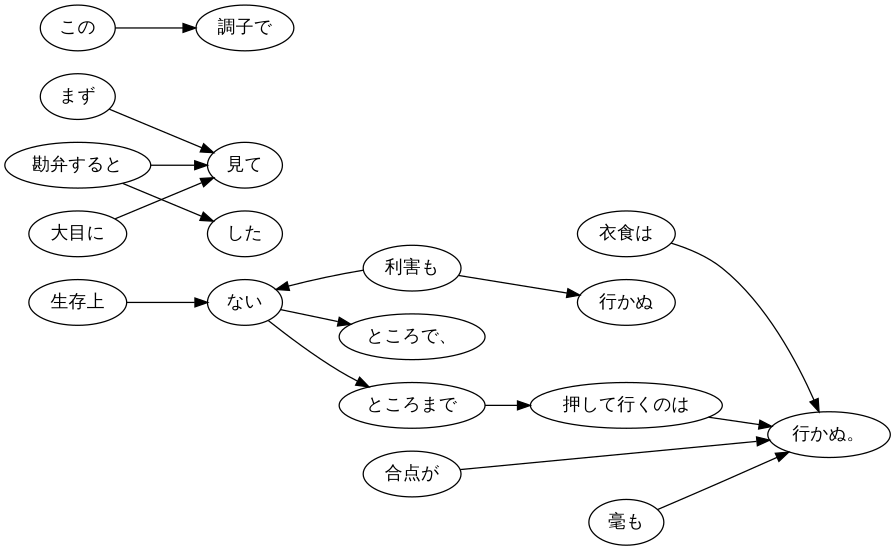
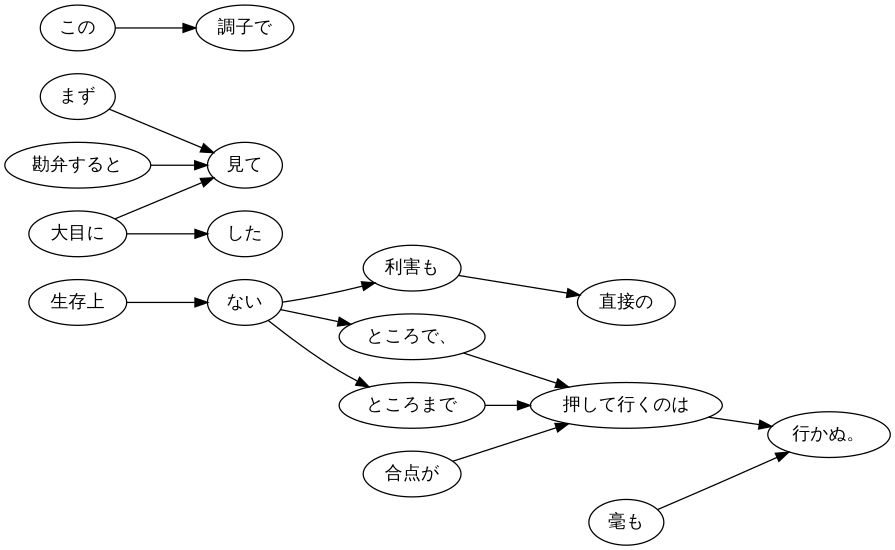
(172, 204) -> (161, 234)
(626, 234) -> none
(326, 277) -> (323, 295)
(626, 302) -> (626, 302)
none -> (510, 368)
(608, 455) -> (504, 445)
